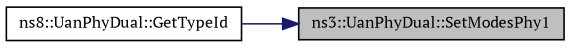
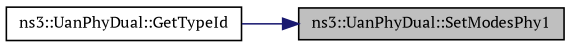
(124, 24) -> (124, 24)
